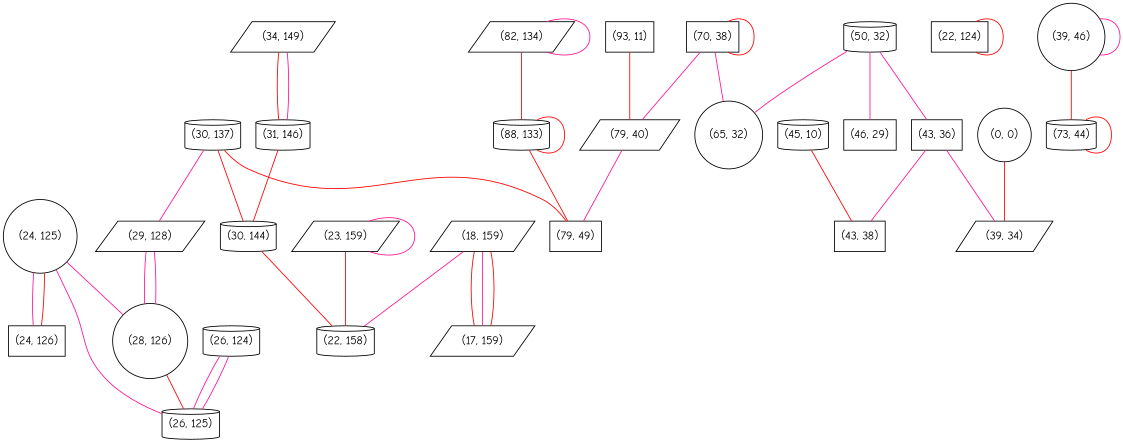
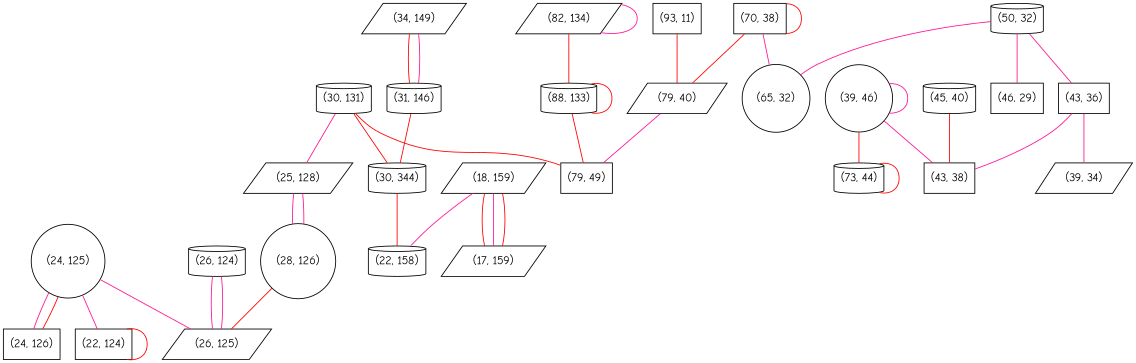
(671, 86) -> (719, 59)
(213, 135) -> (344, 98)
(803, 135) -> (949, 98)
(1004, 135) -> none
none -> (908, 142)
(150, 236) -> (298, 178)
(248, 236) -> (397, 178)
(346, 236) -> none
(95, 288) -> (90, 312)
(191, 424) -> (217, 344)
